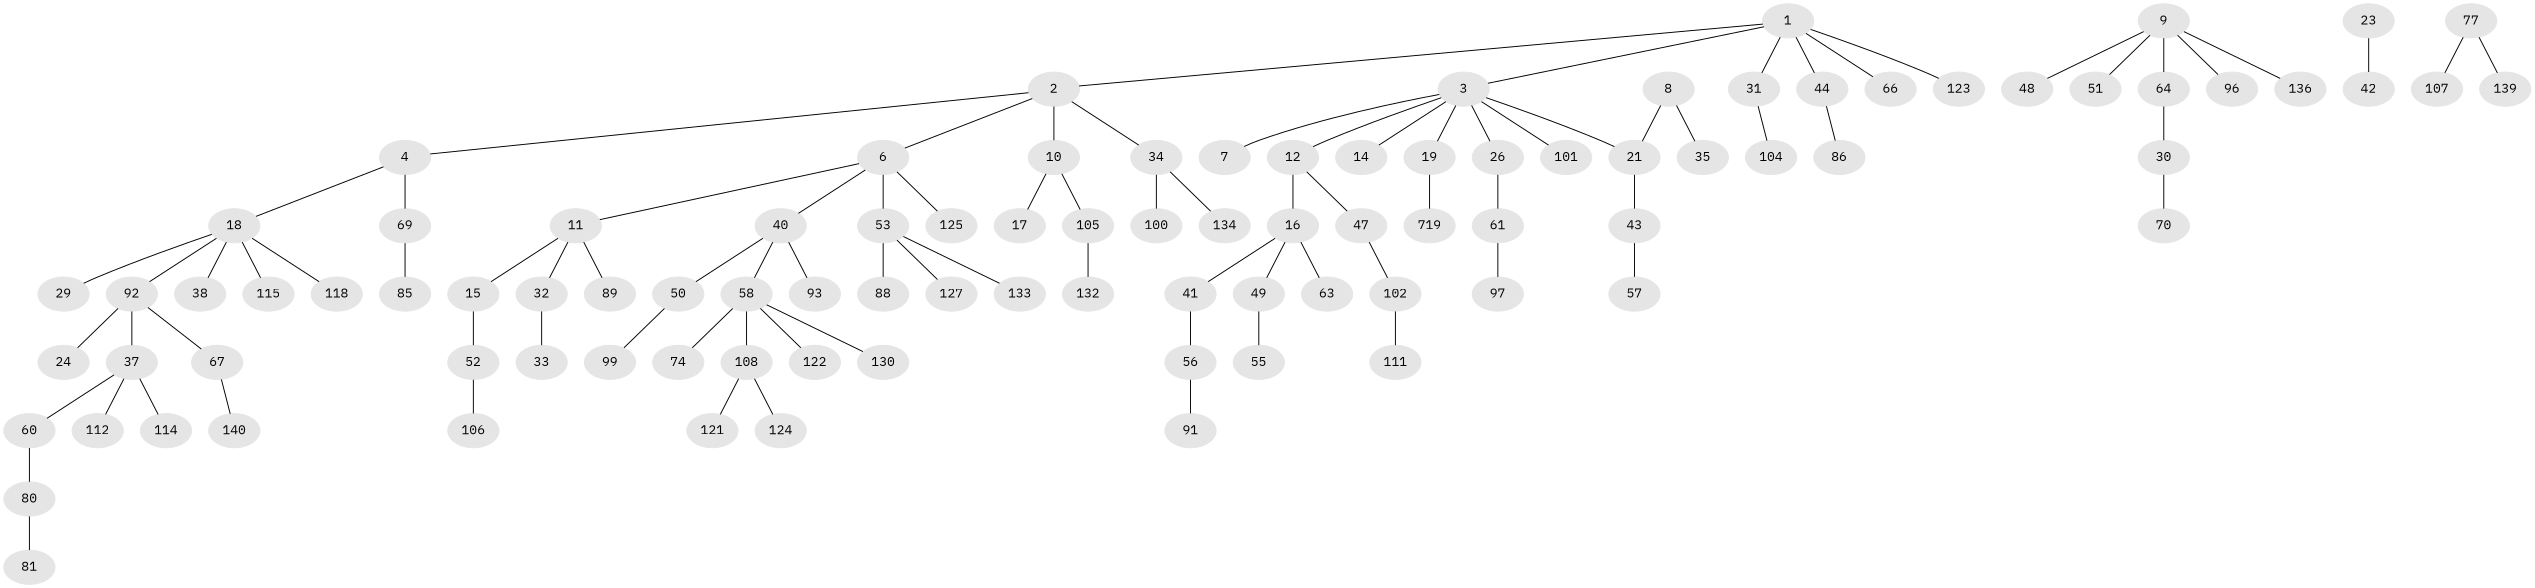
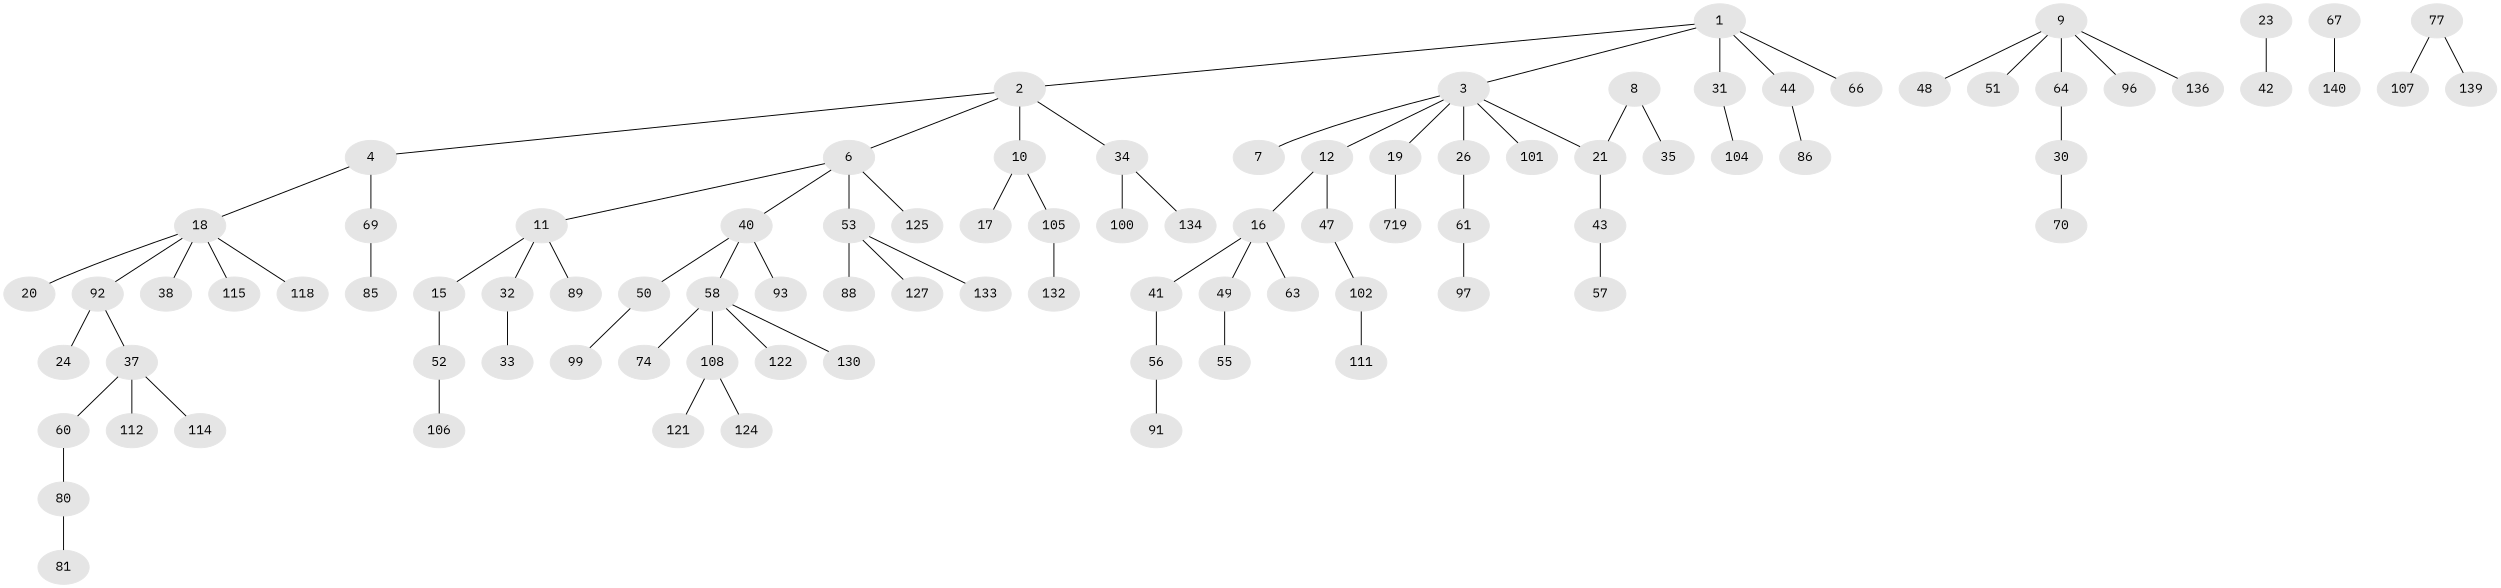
(1959, 89) -> none
(1361, 157) -> none
(64, 294) -> (29, 294)
(175, 328) -> none
